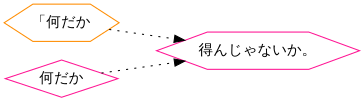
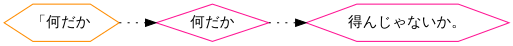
(142, 34) -> (132, 23)
